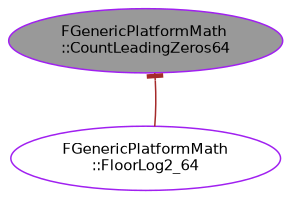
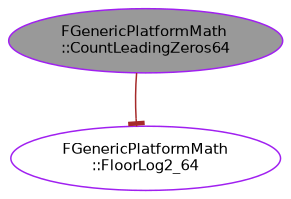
(156, 104) -> (136, 96)
